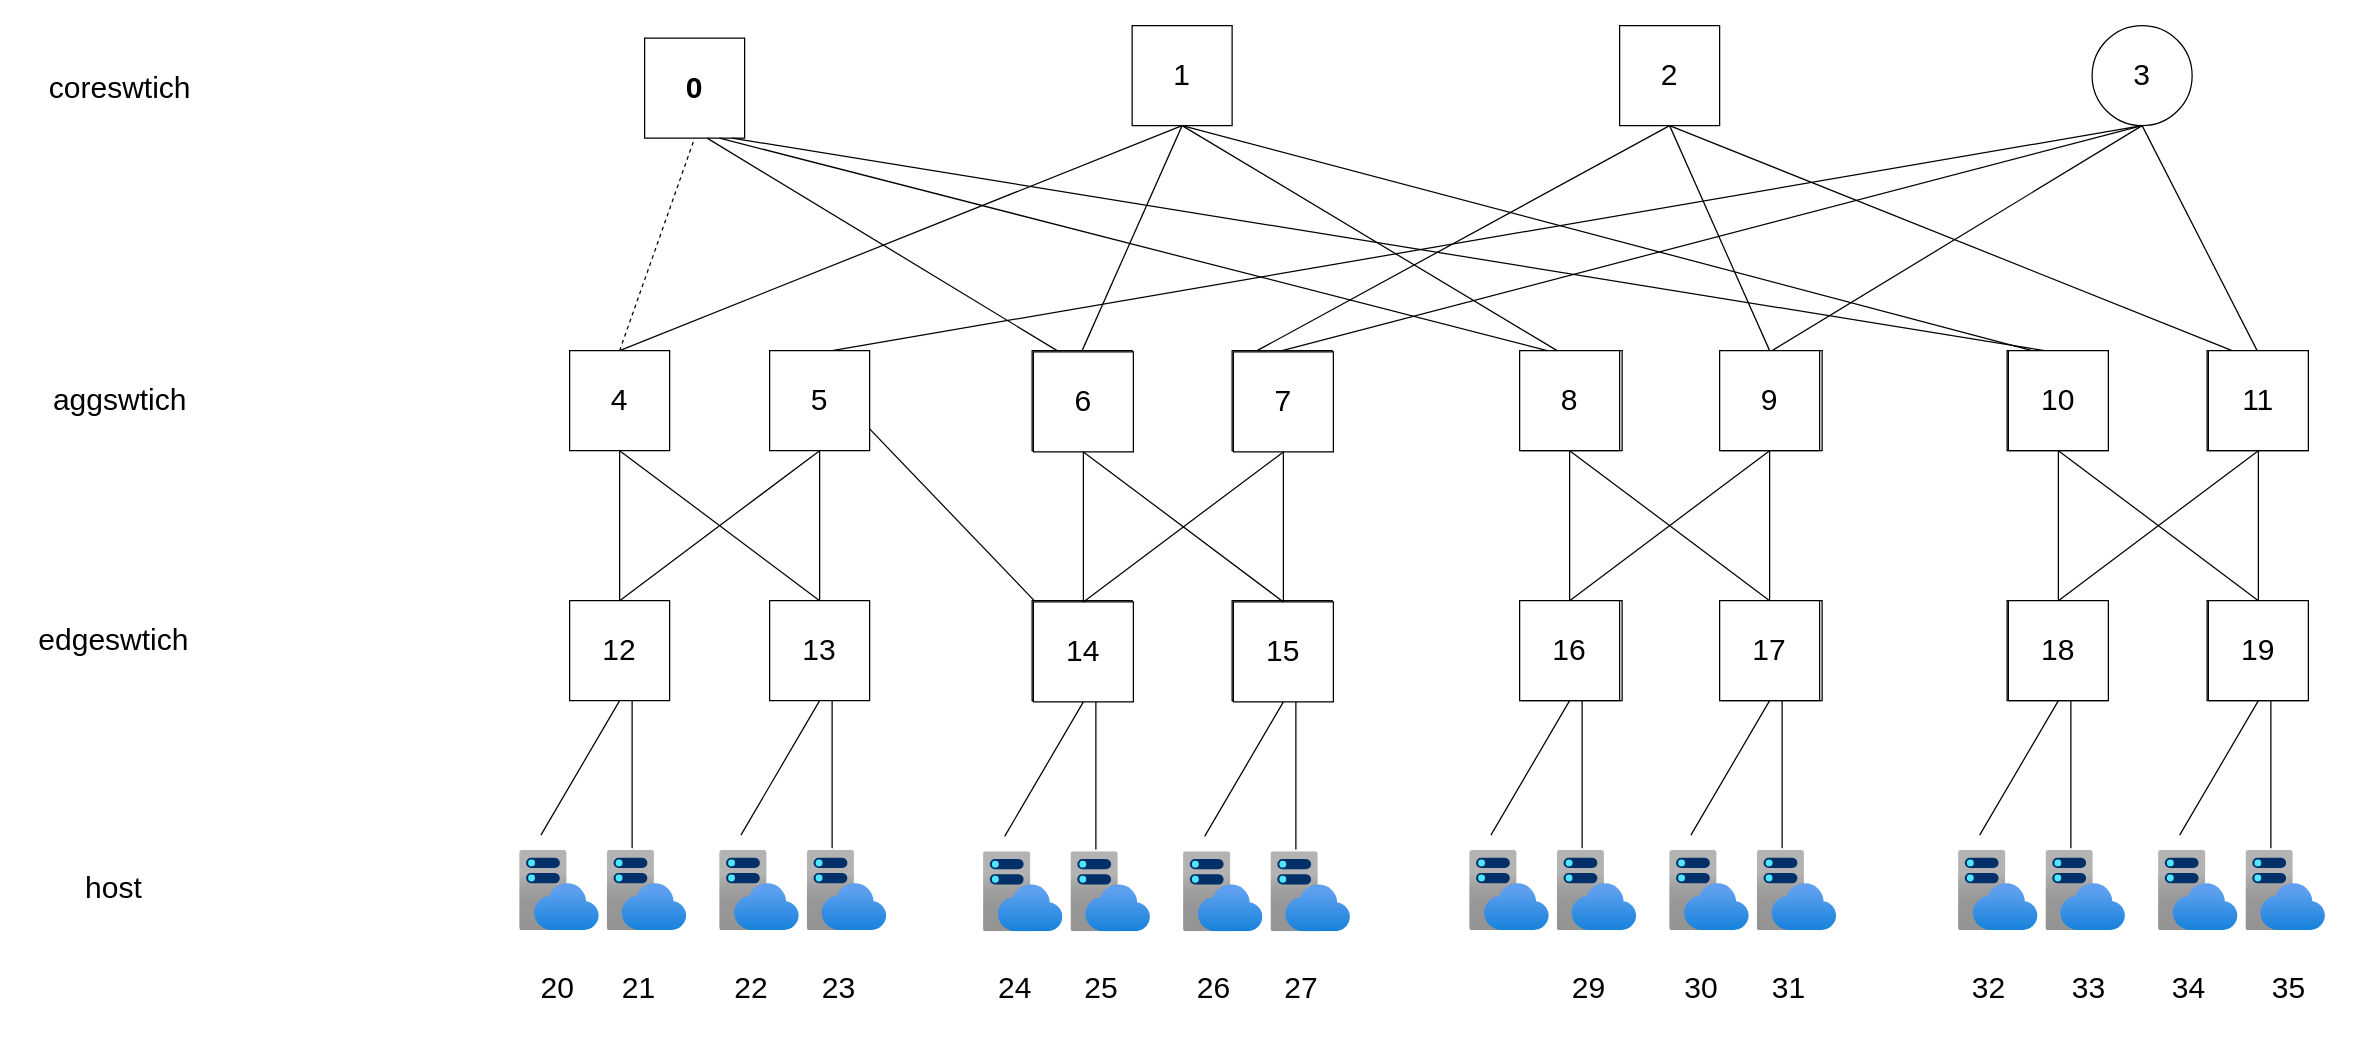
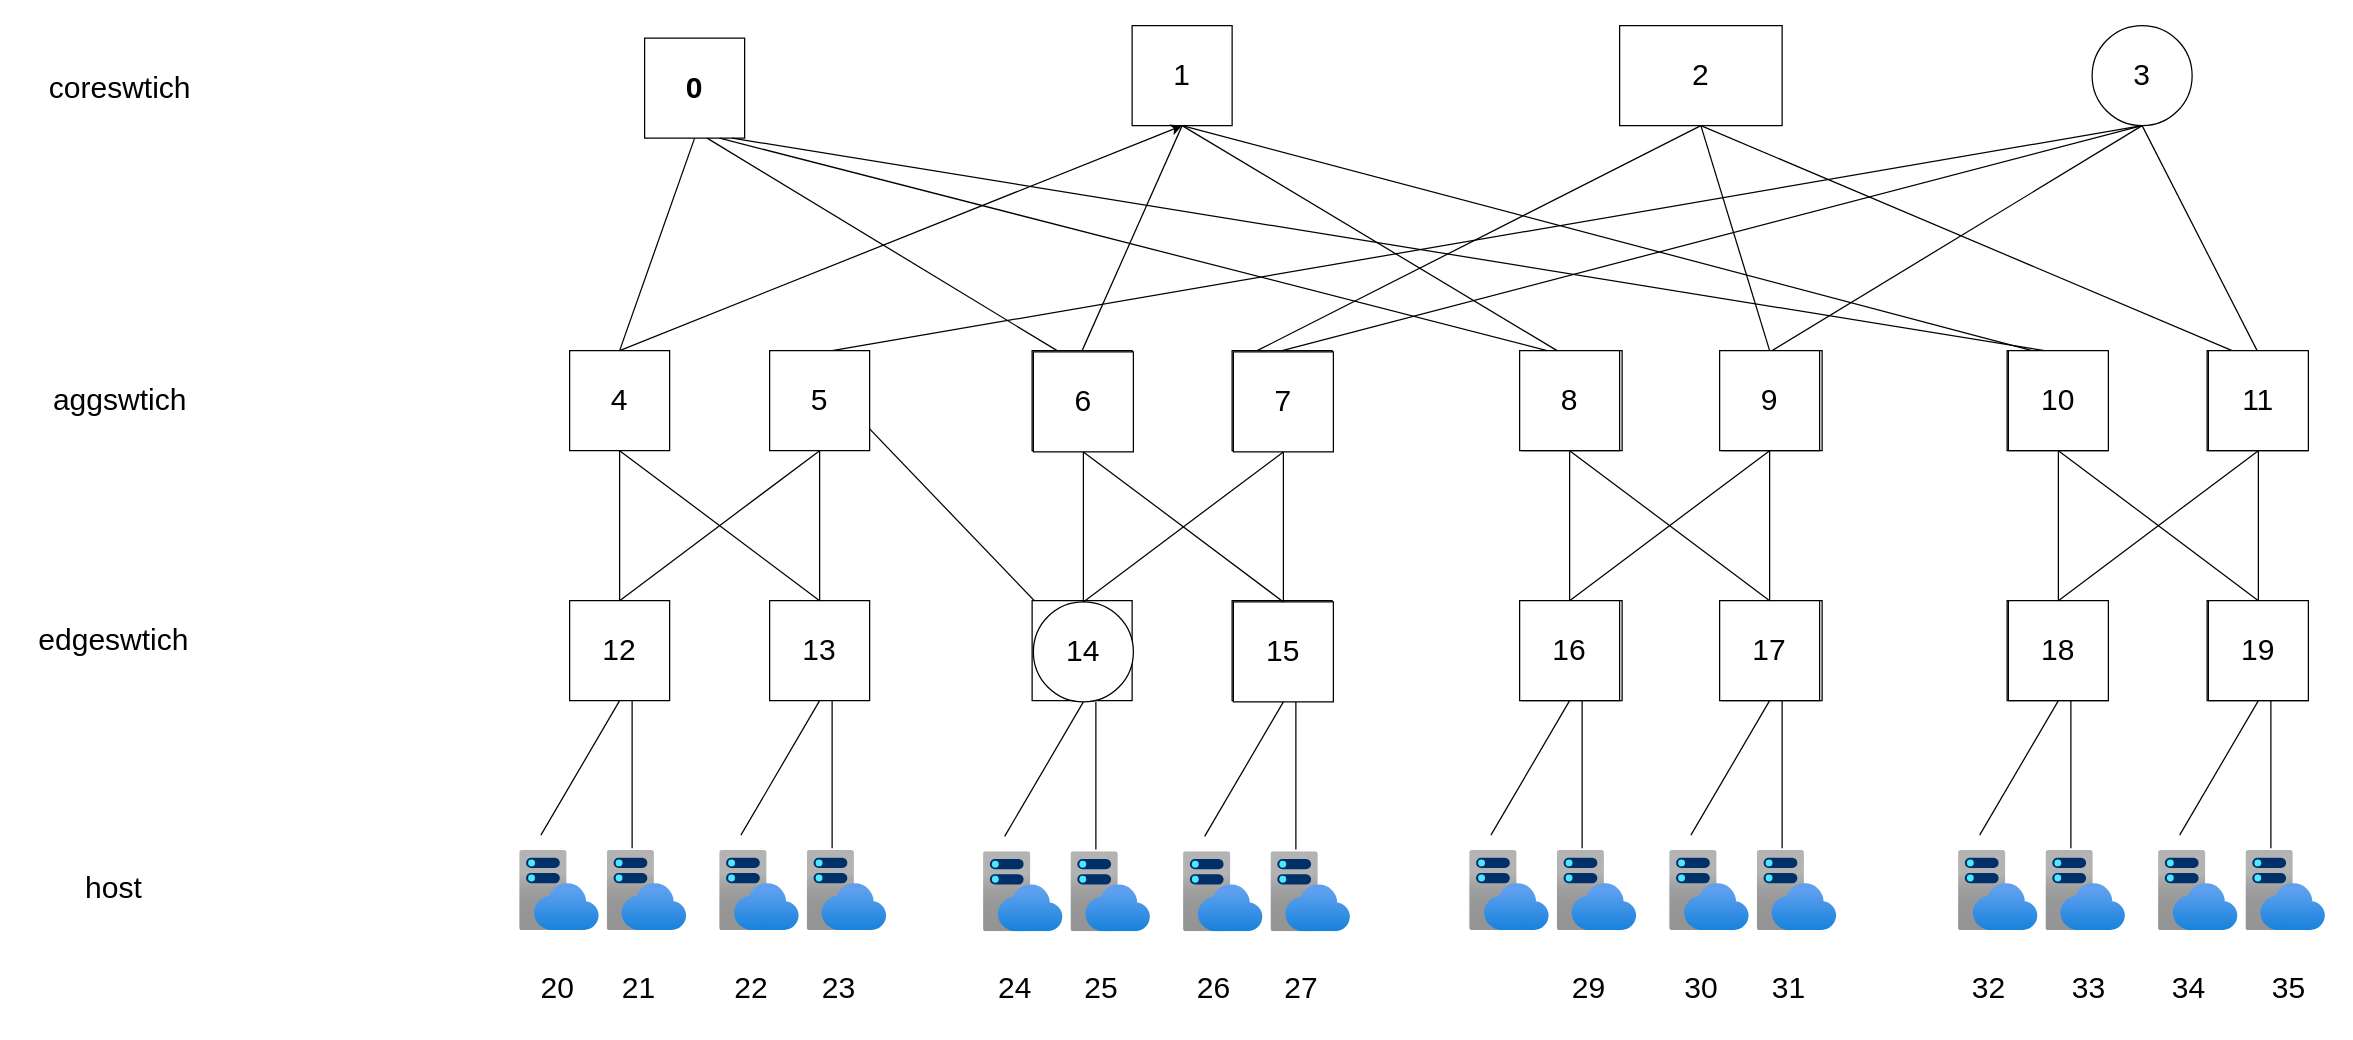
(1669, 76) -> (1701, 76)
(1174, 129) -> (1173, 129)
(657, 243) -> (657, 243)
(1083, 652) -> (1083, 652)
